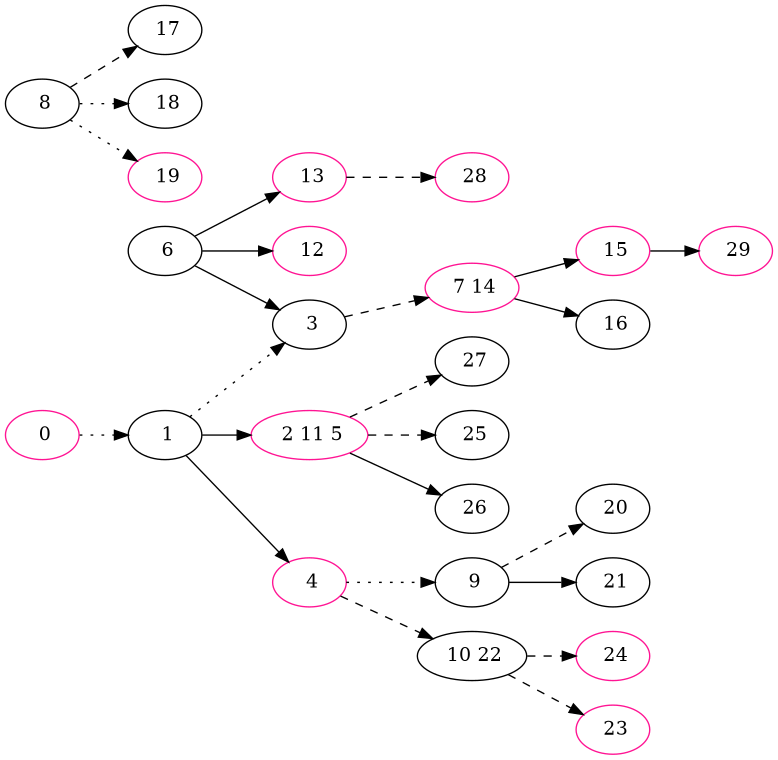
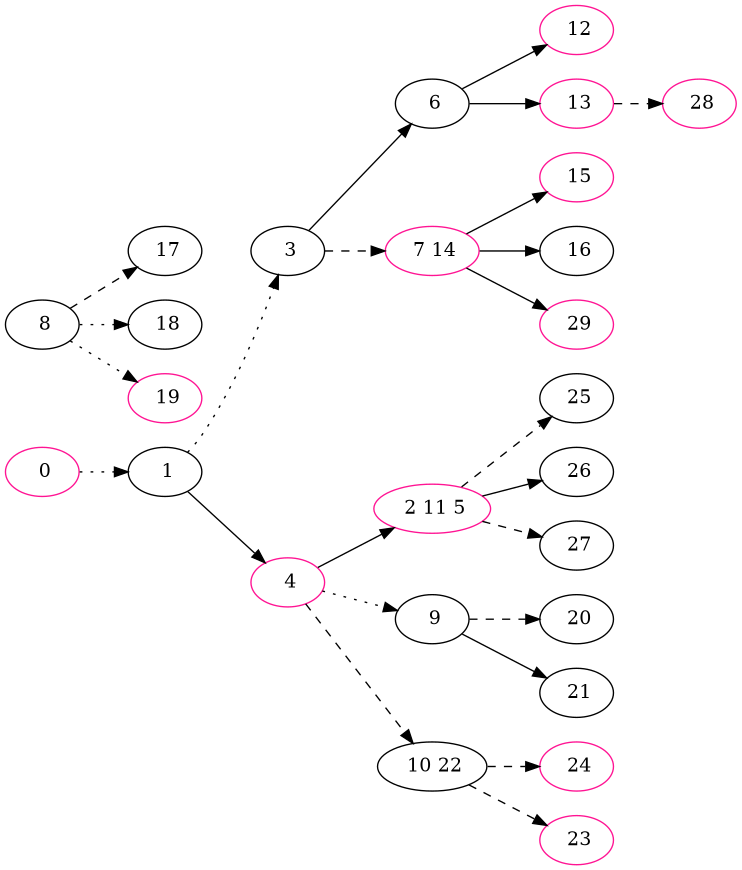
(668, 251) -> (501, 286)
(231, 285) -> (355, 182)
(220, 435) -> (350, 551)
